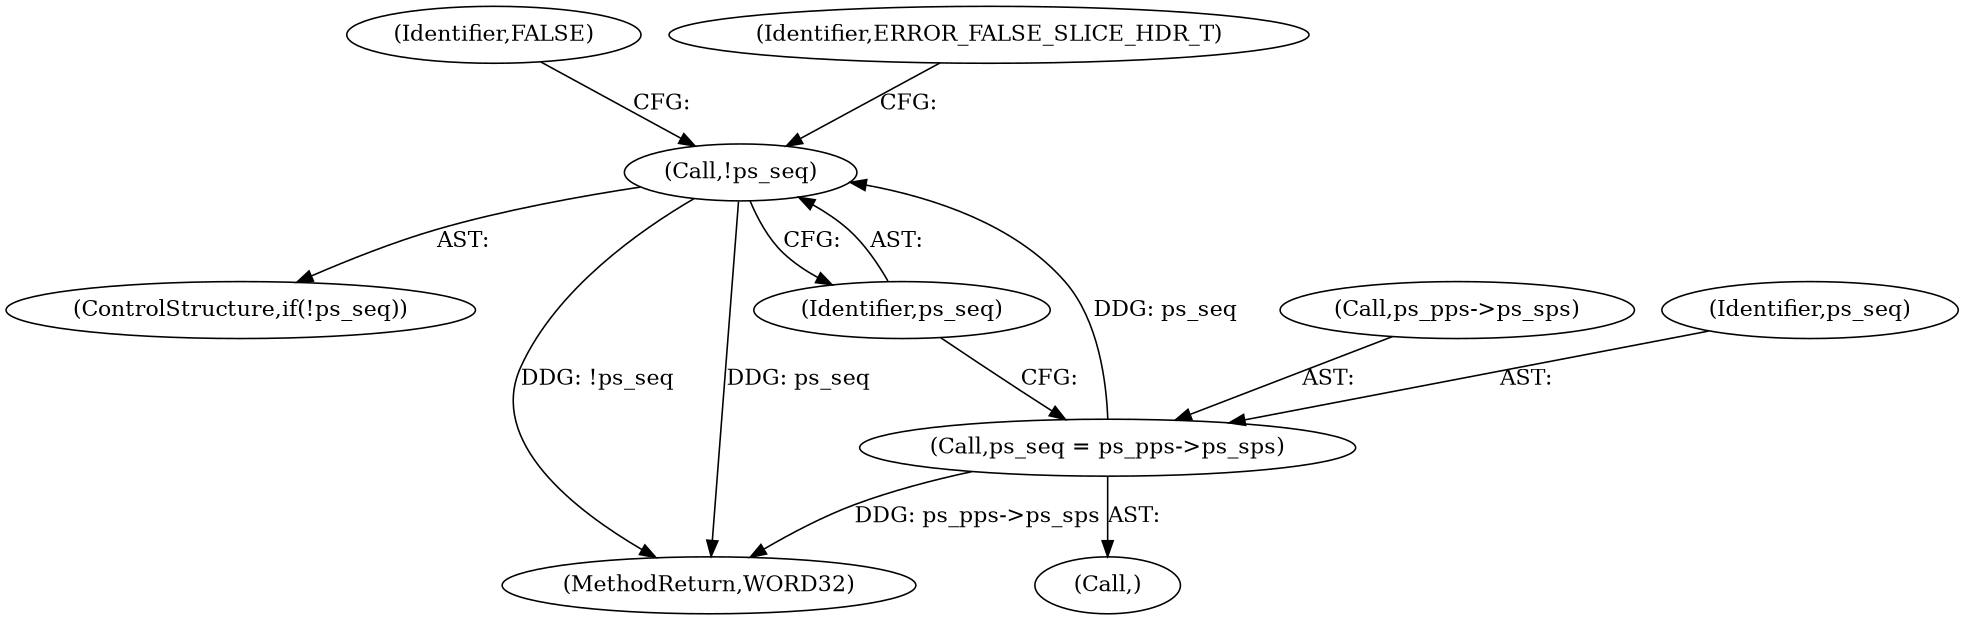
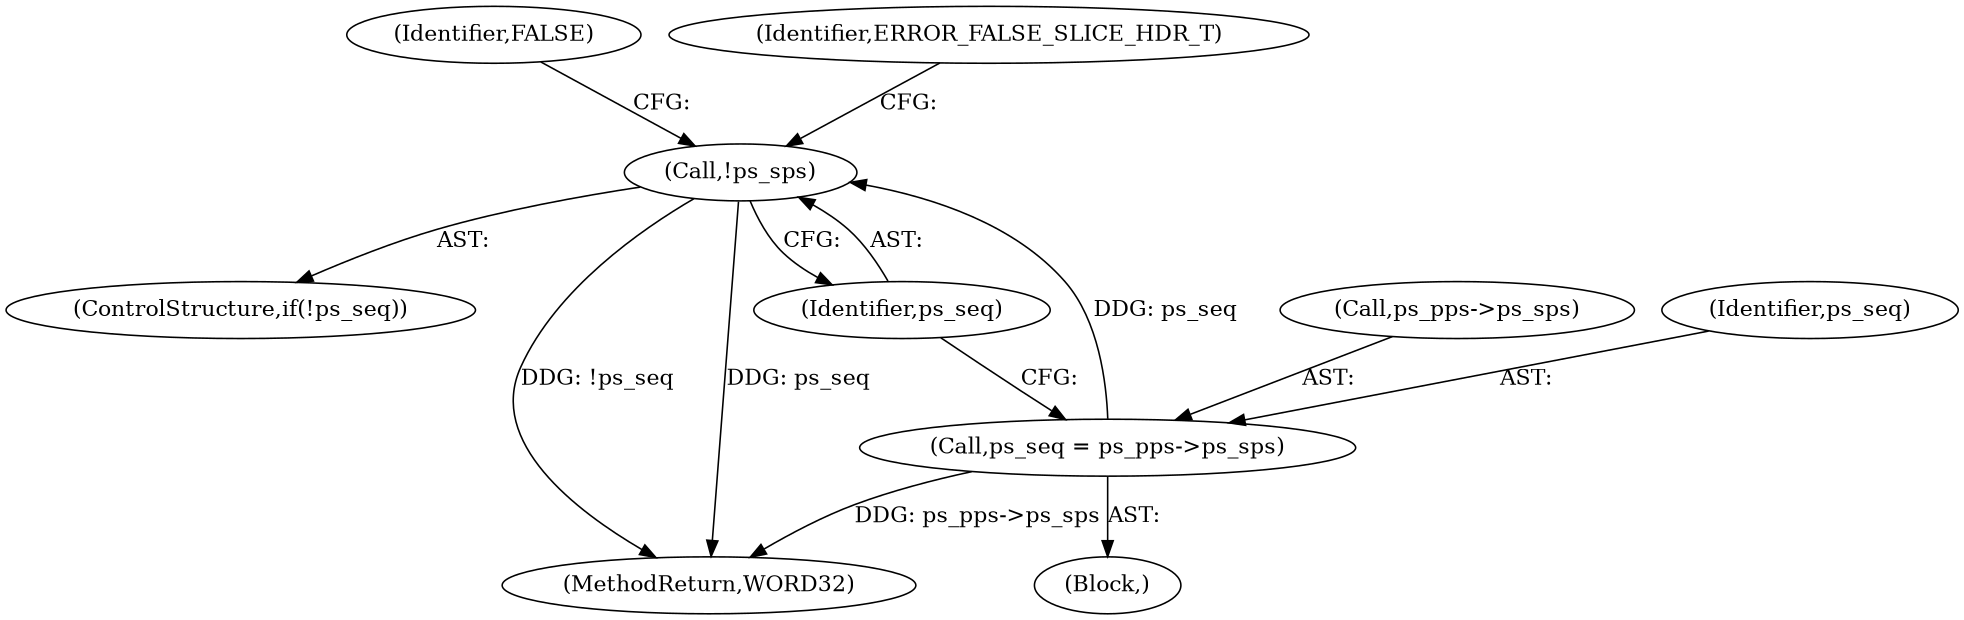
(741, 172) -> (741, 172)
(1108, 585) -> (1108, 585)
